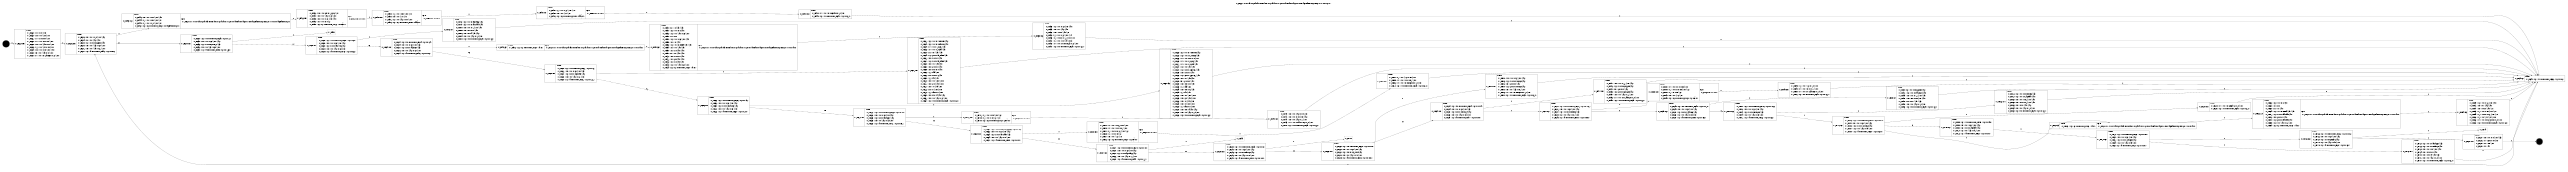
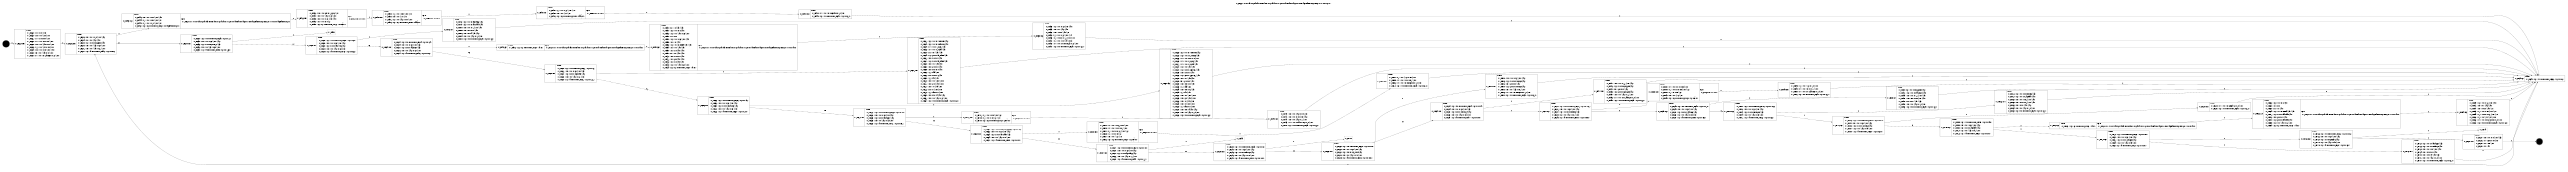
(2000, 149) -> (2021, 127)
